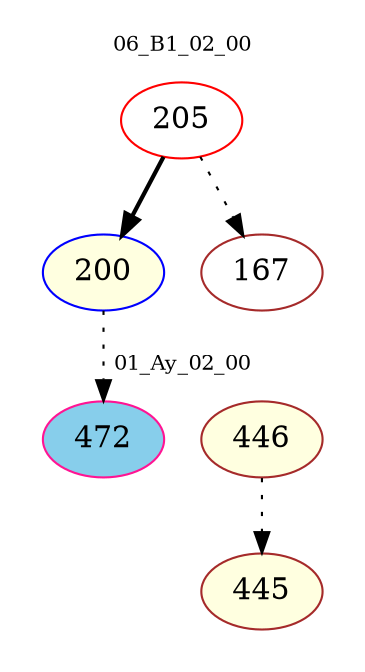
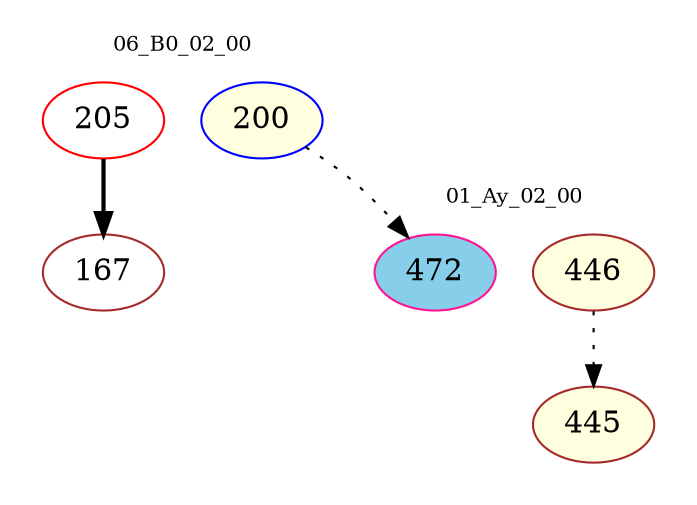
(183, 45) -> (183, 45)
(148, 187) -> none
(217, 187) -> (104, 186)
